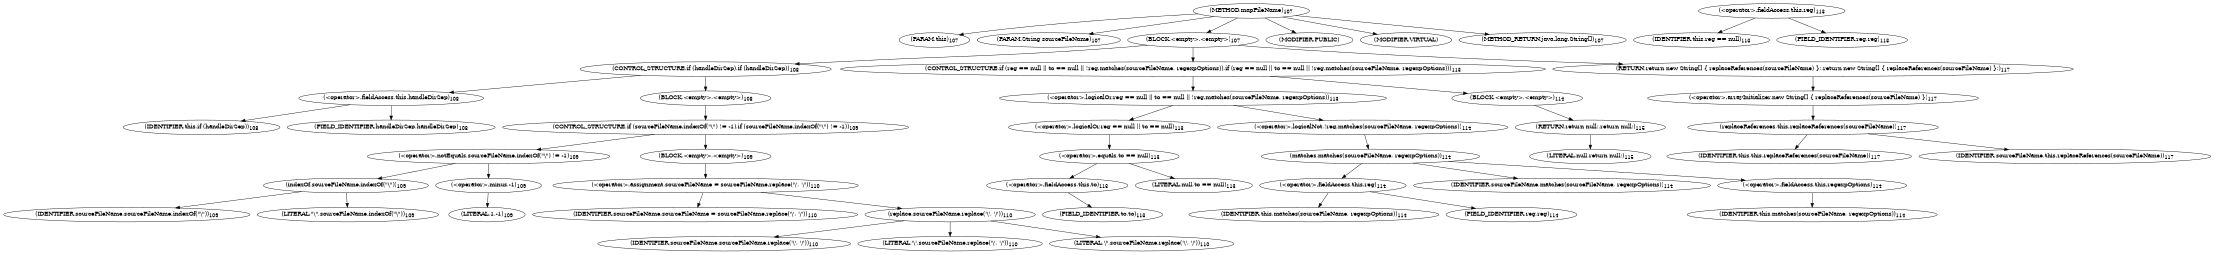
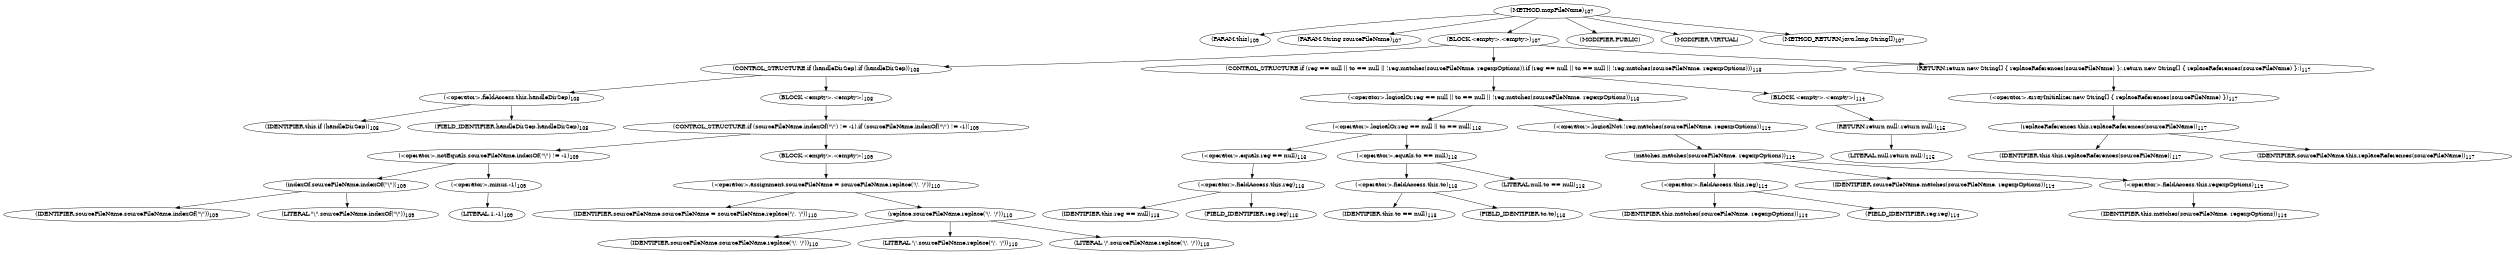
(954, 39) -> (1254, 39)
none -> (1254, 156)
none -> (1389, 215)
